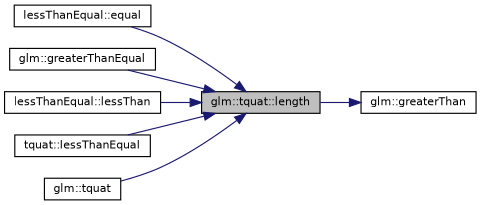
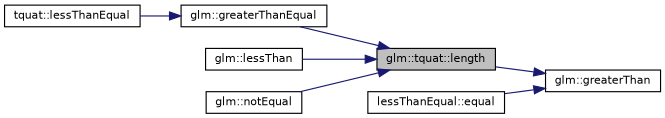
(186, 51) -> (519, 92)
(83, 102) -> (254, 59)
(166, 126) -> (155, 16)
(83, 189) -> (254, 102)
